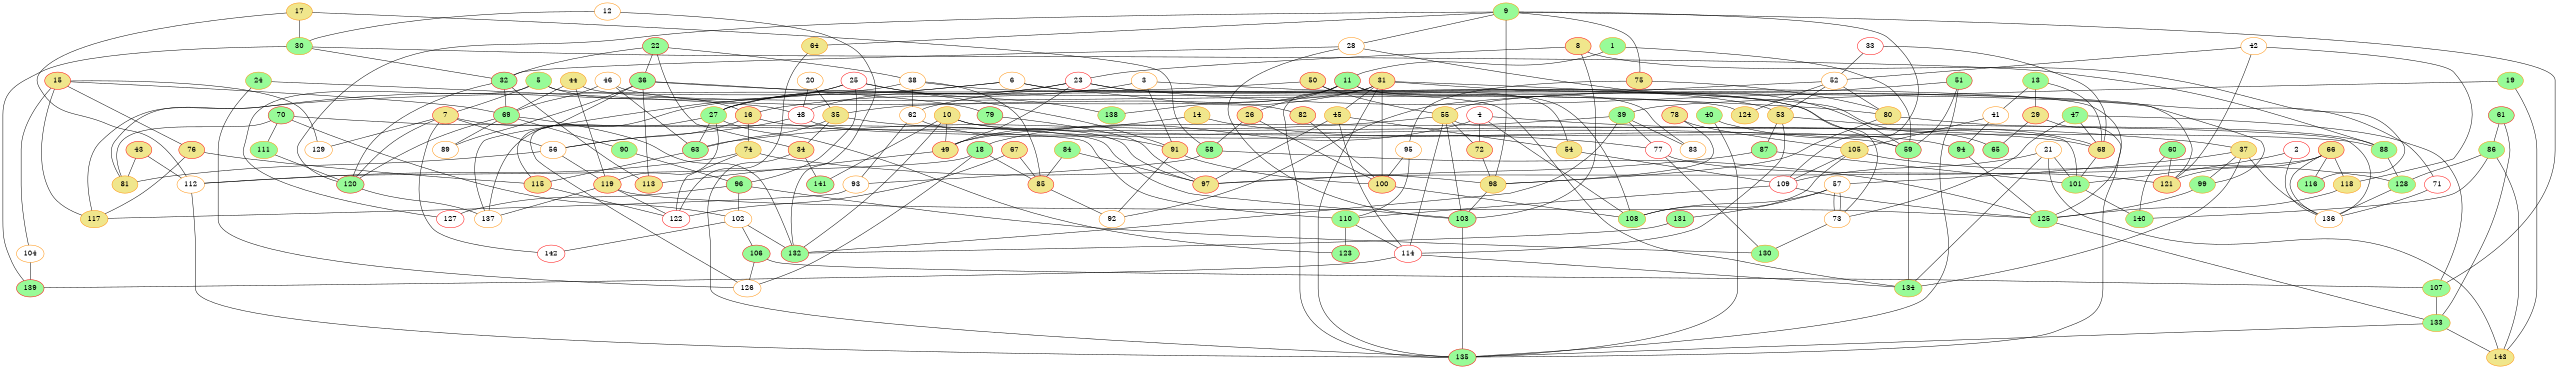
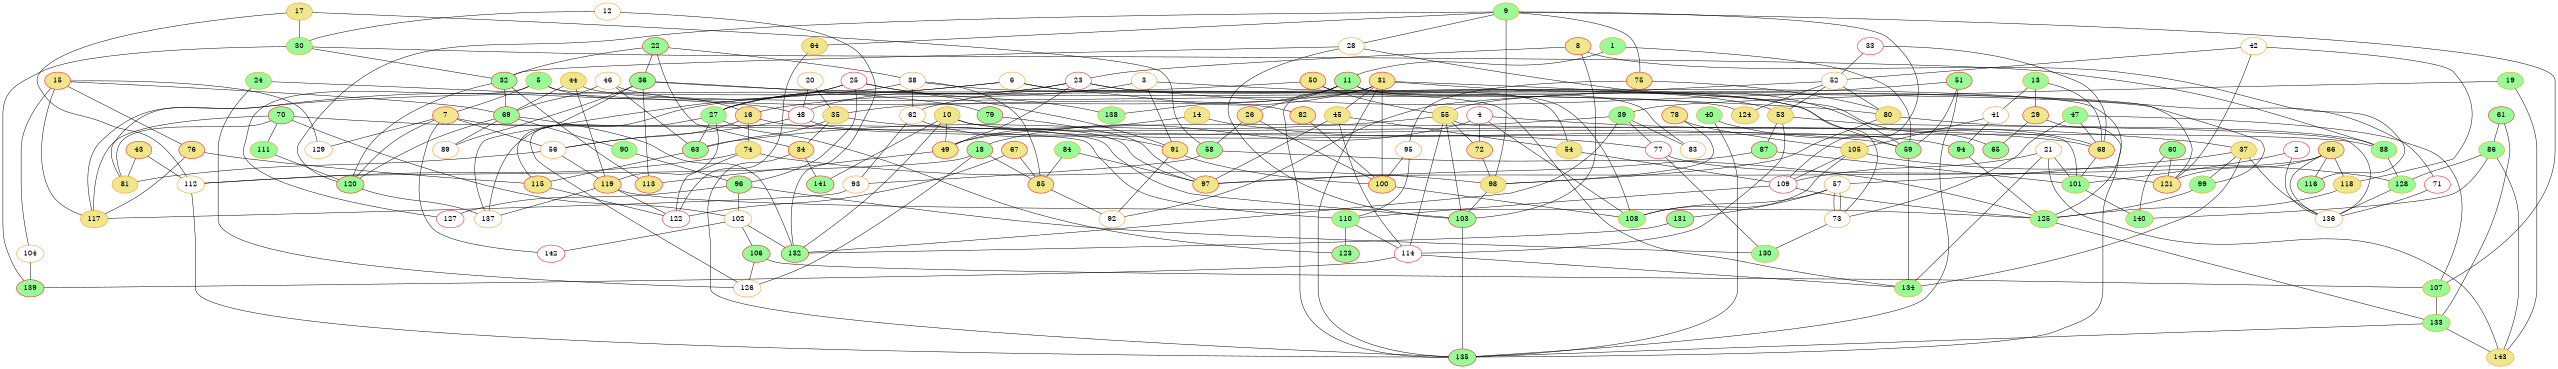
none -> (165, 125)
